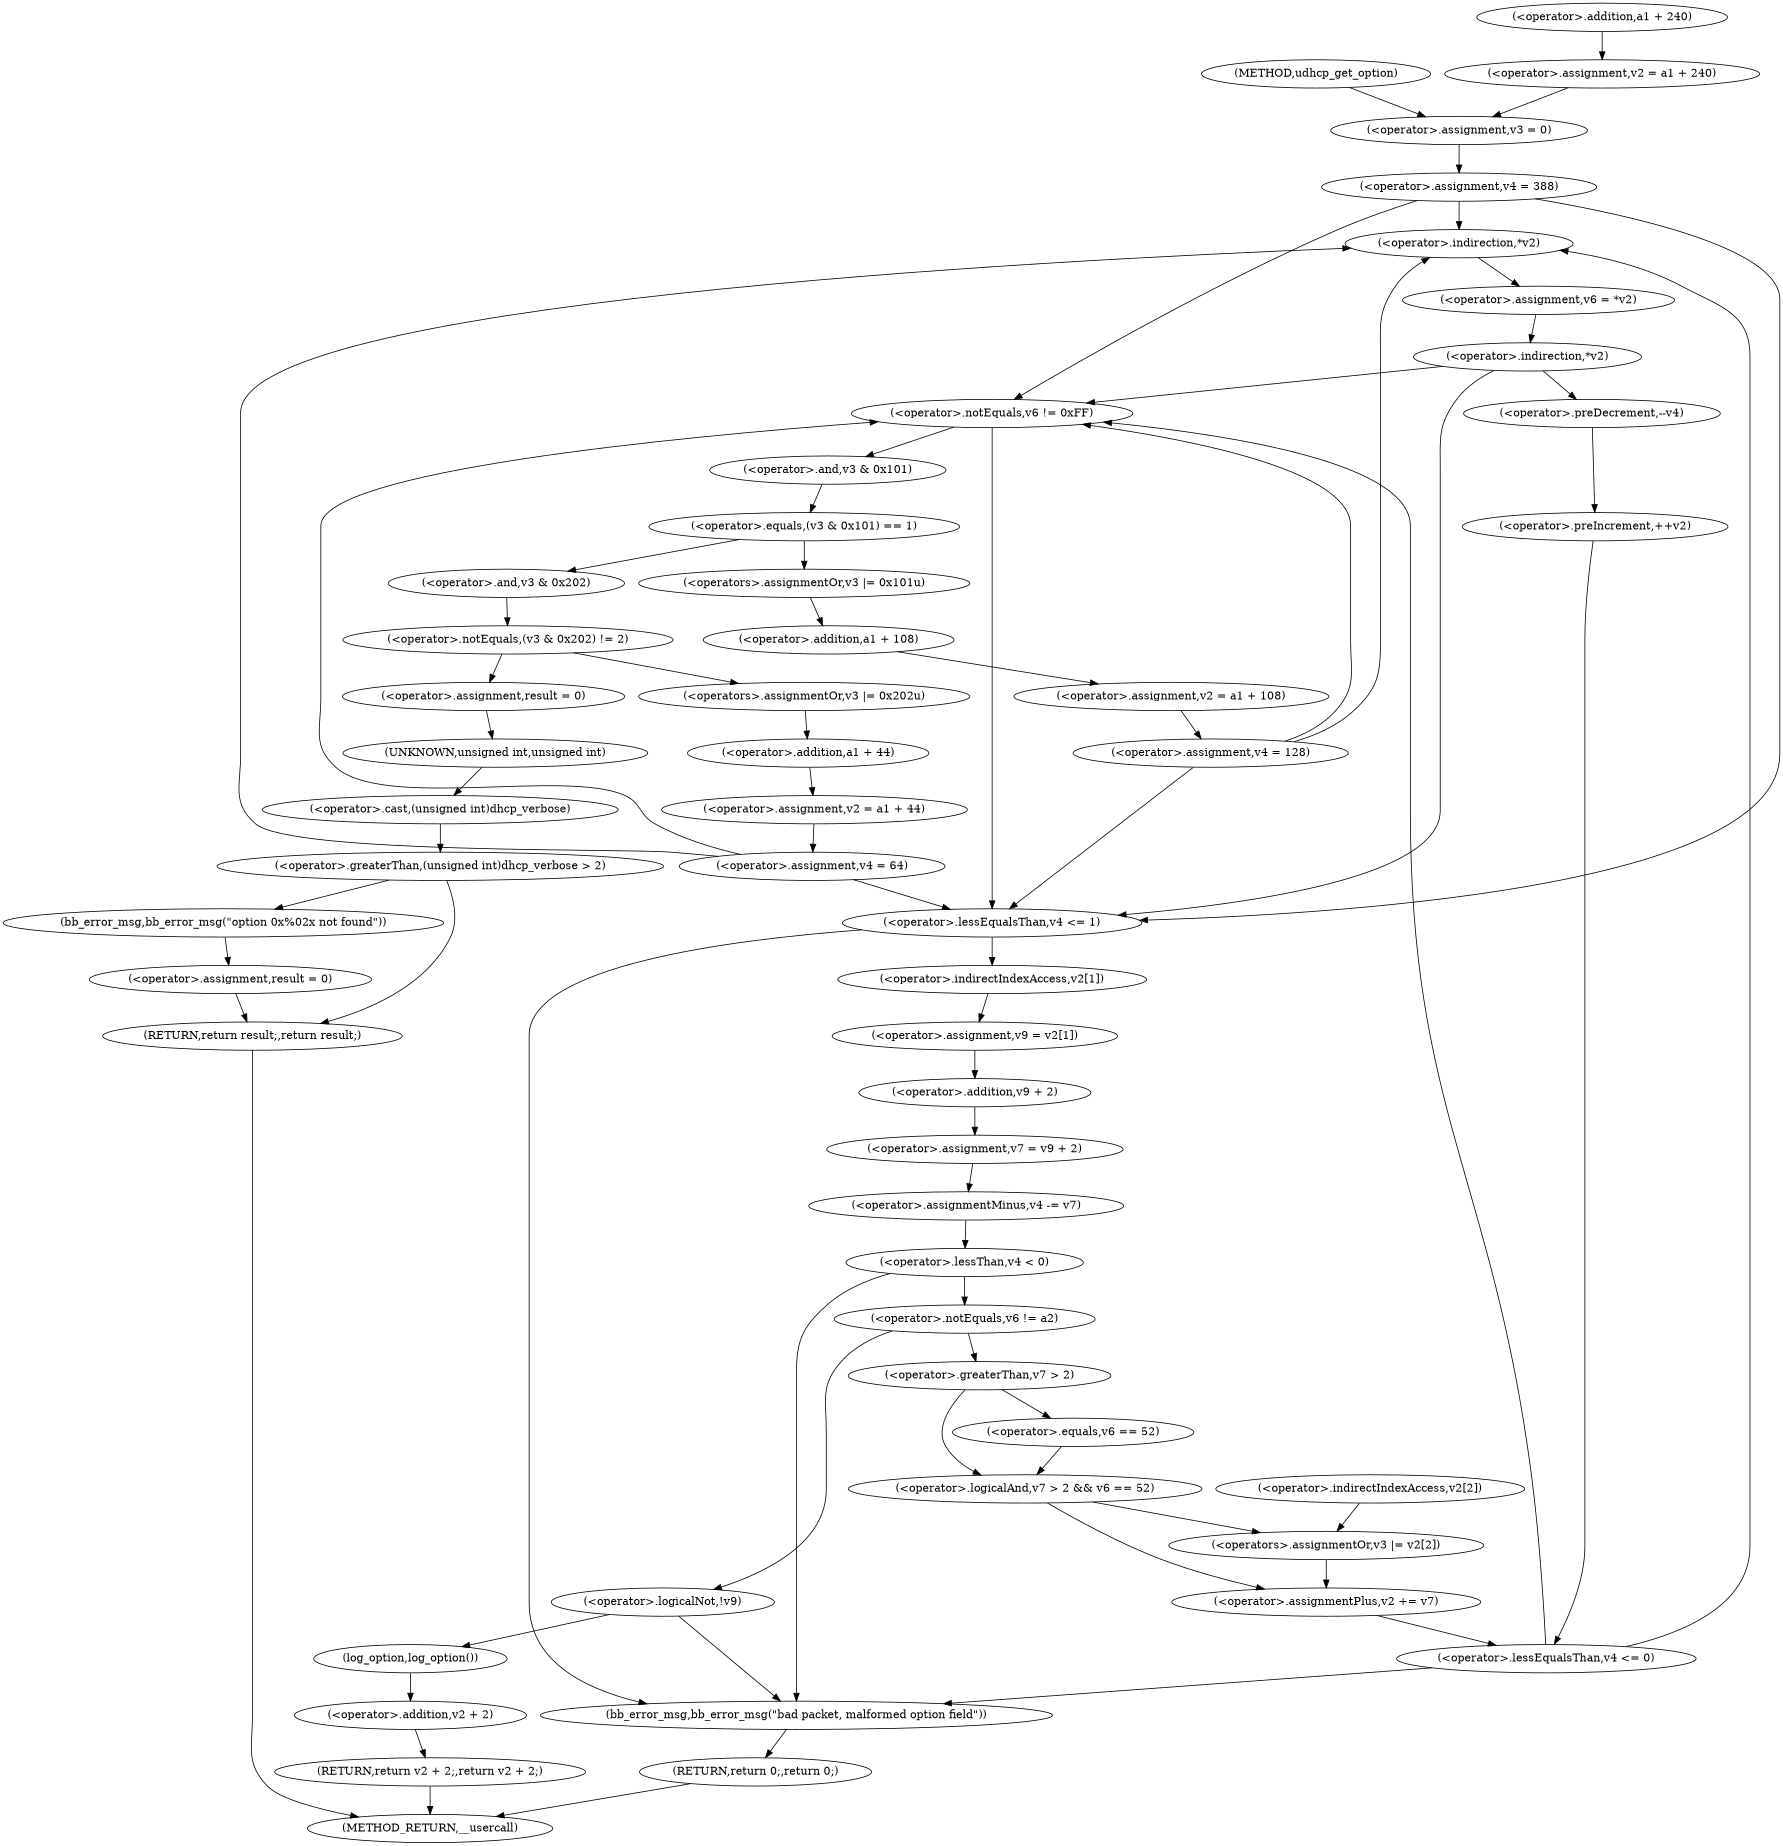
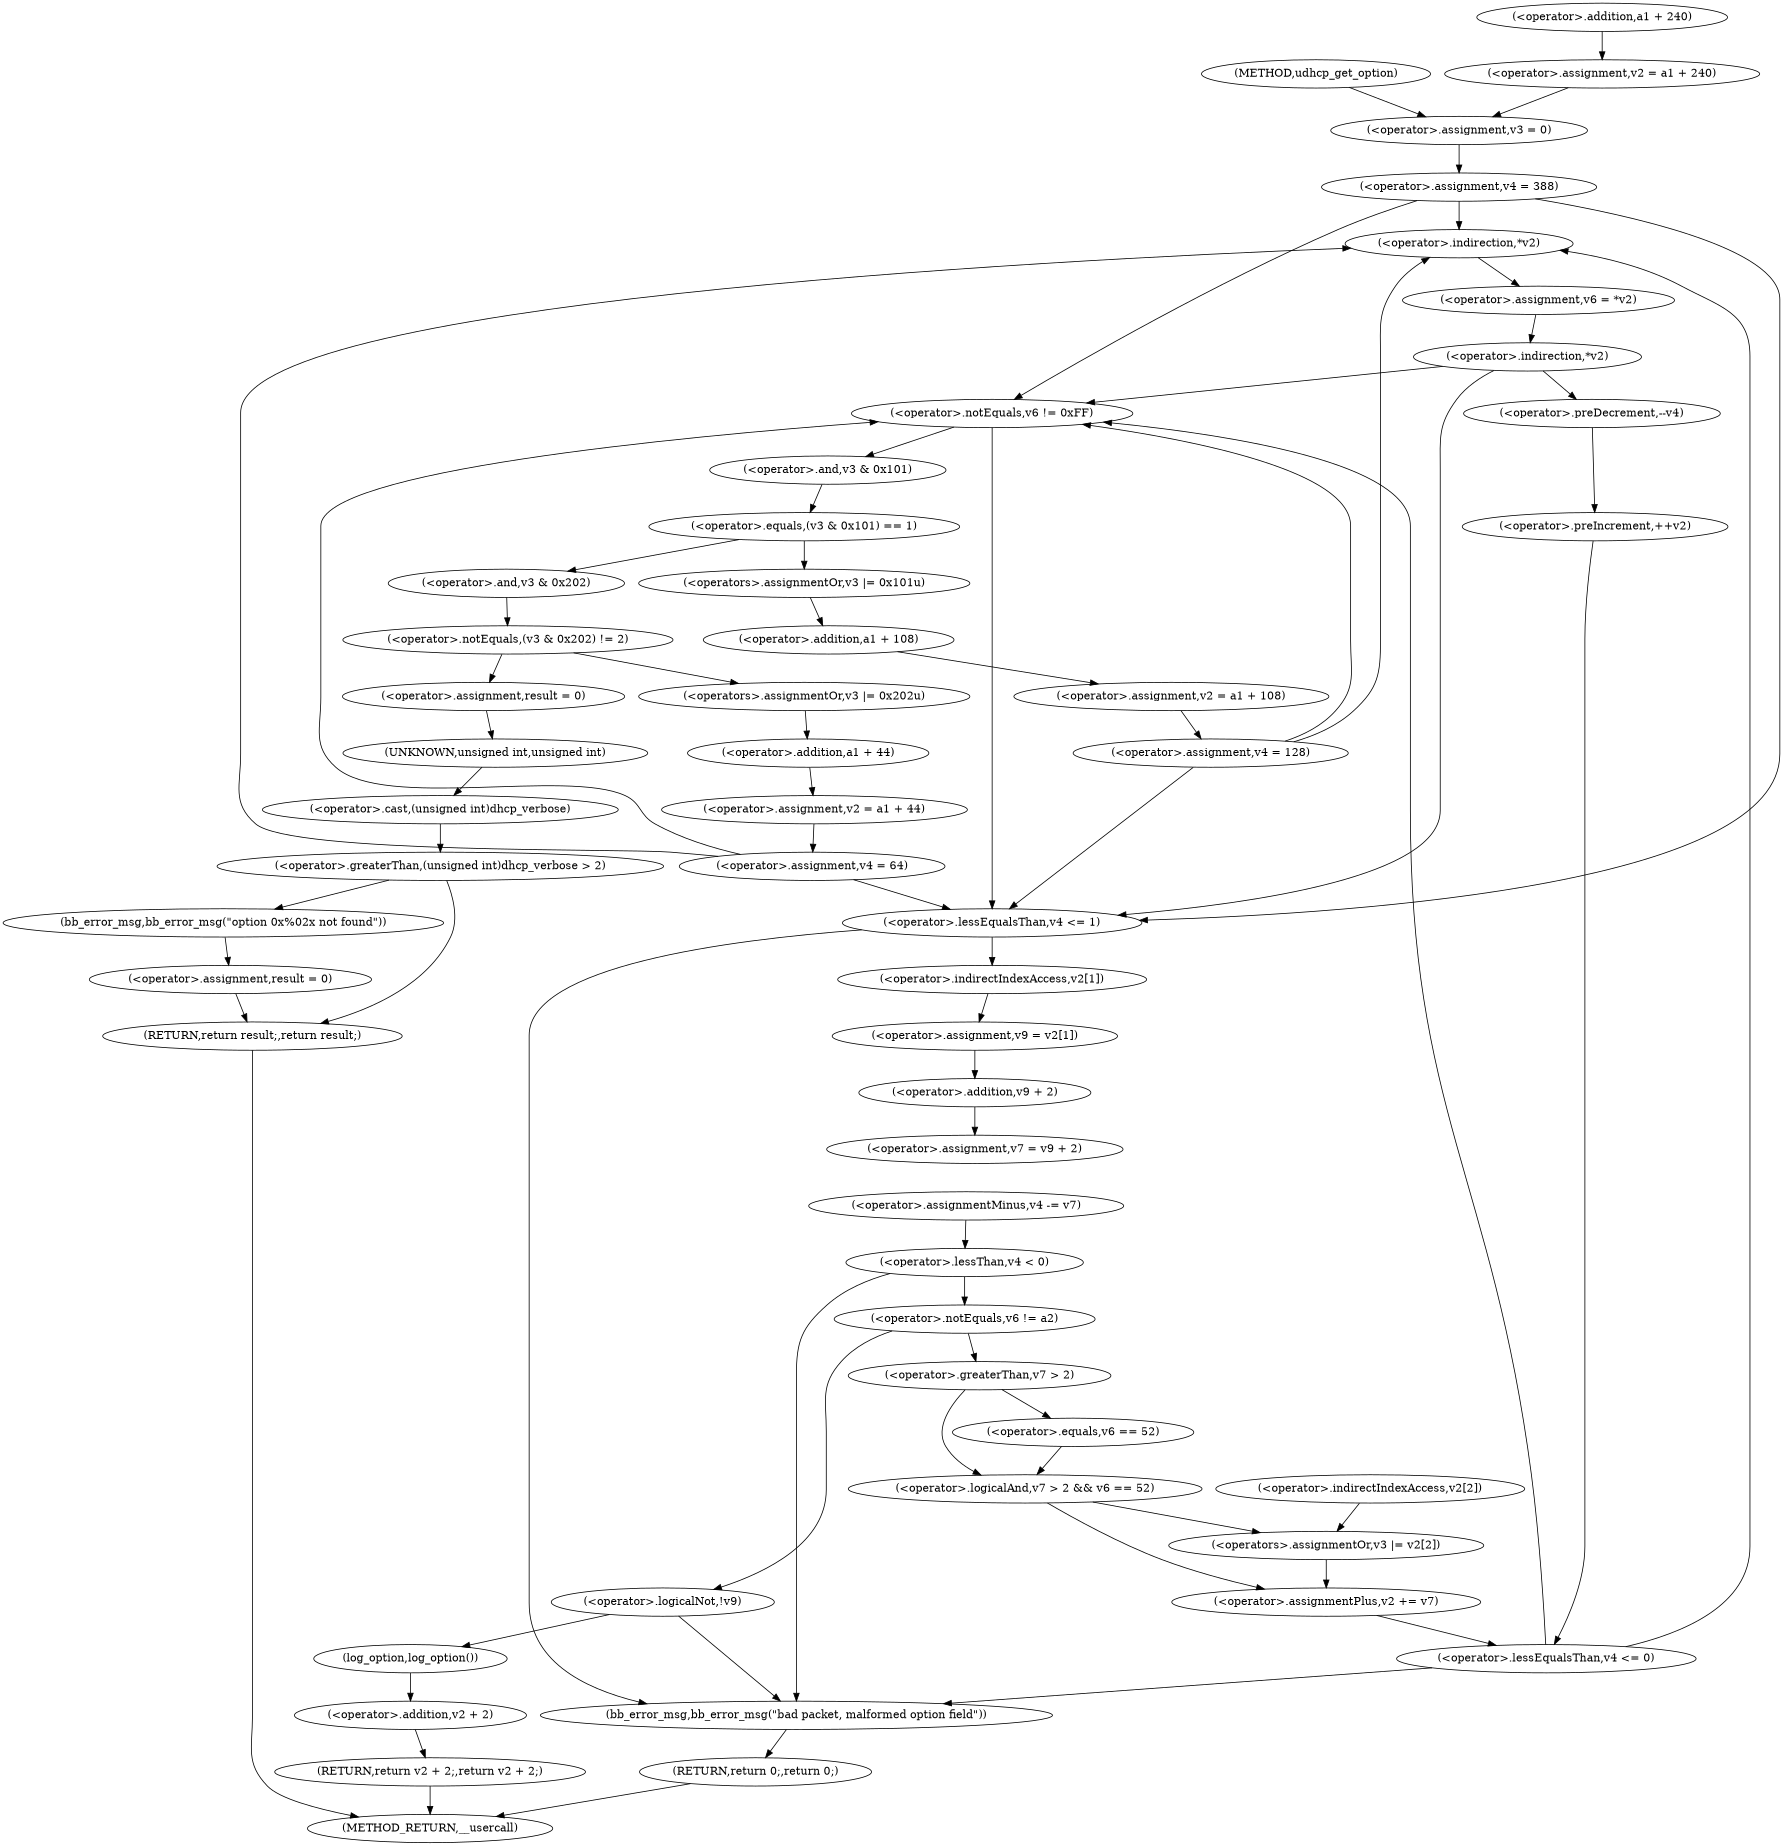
(971, 1174) -> none
